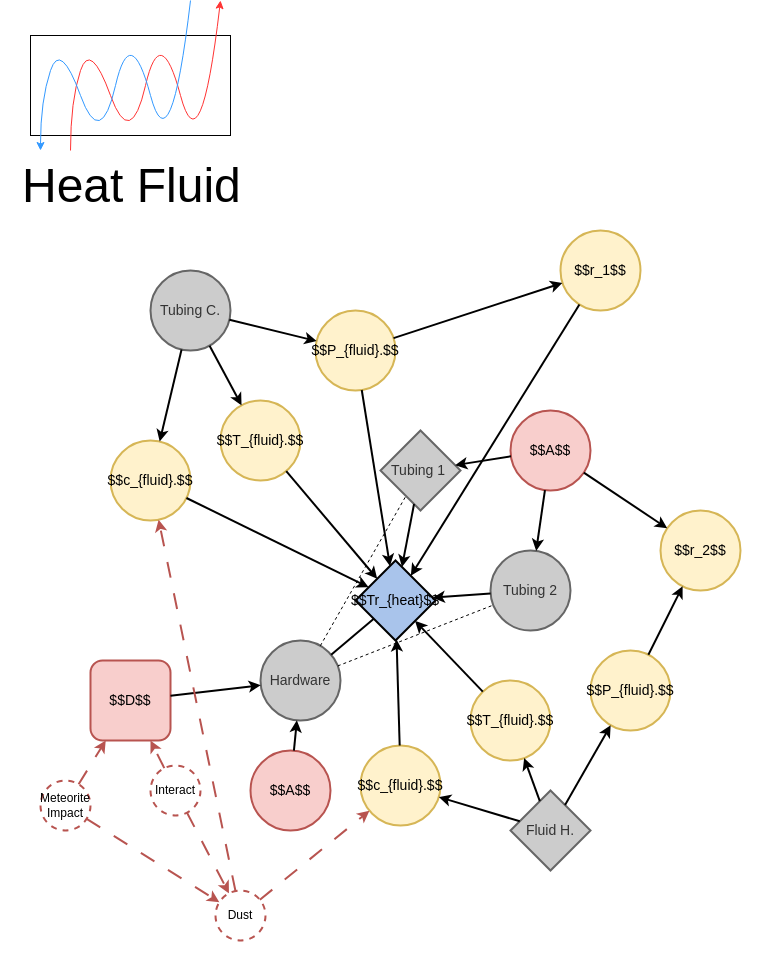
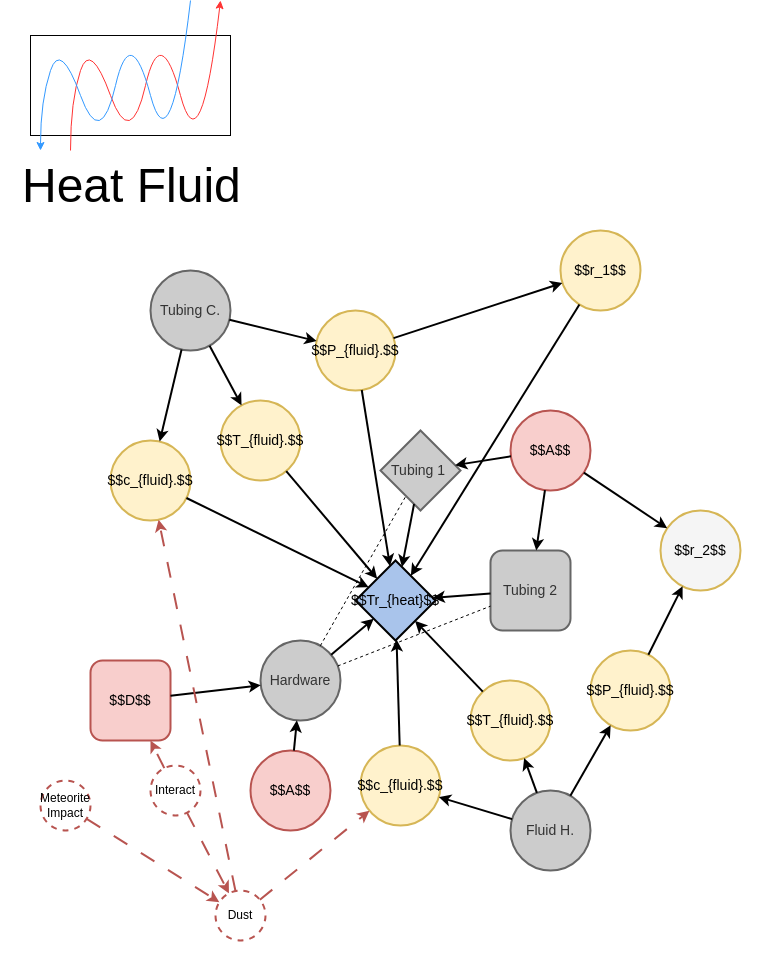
(701, 551) -> (701, 551)
(531, 591) -> (531, 591)
(368, 623) -> (366, 625)
(83, 777) -> none
(551, 831) -> (551, 831)
